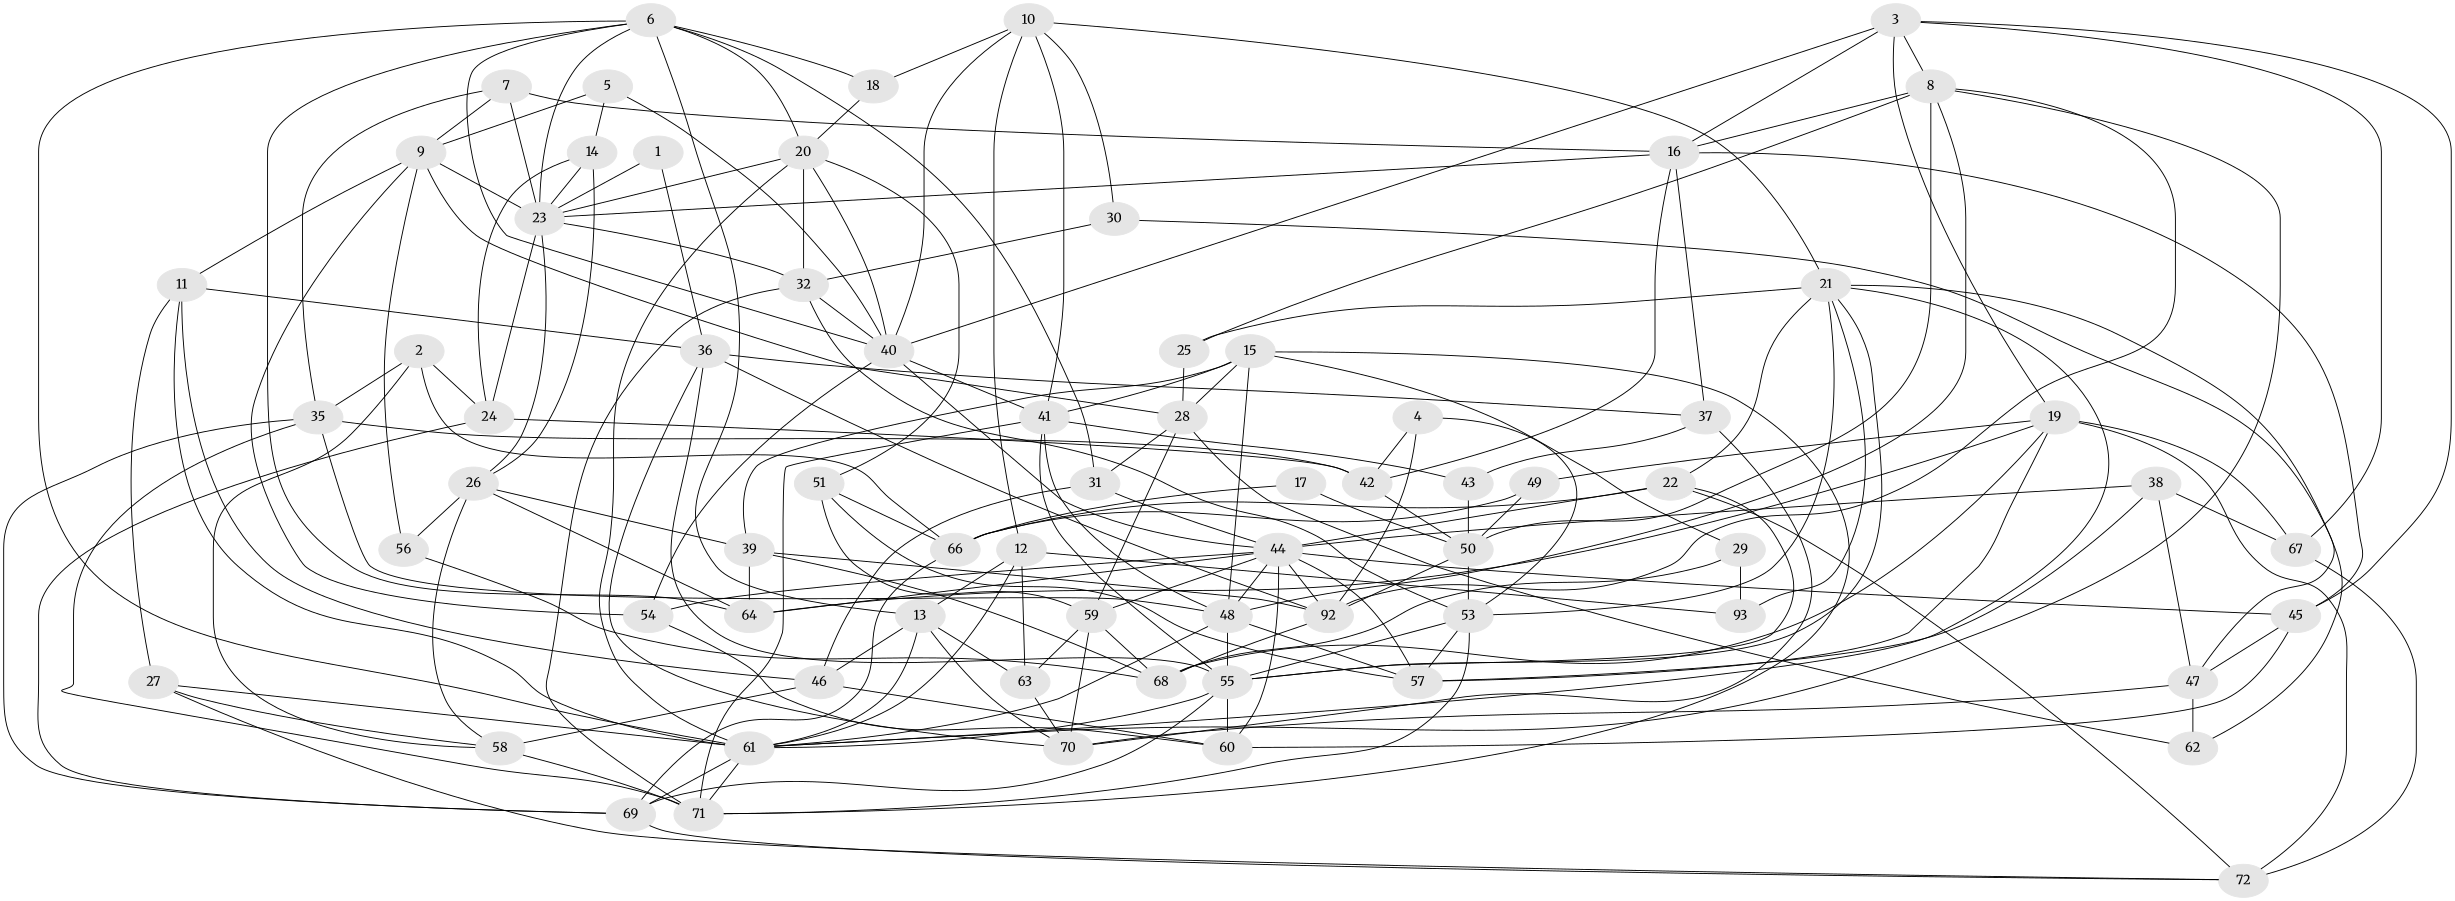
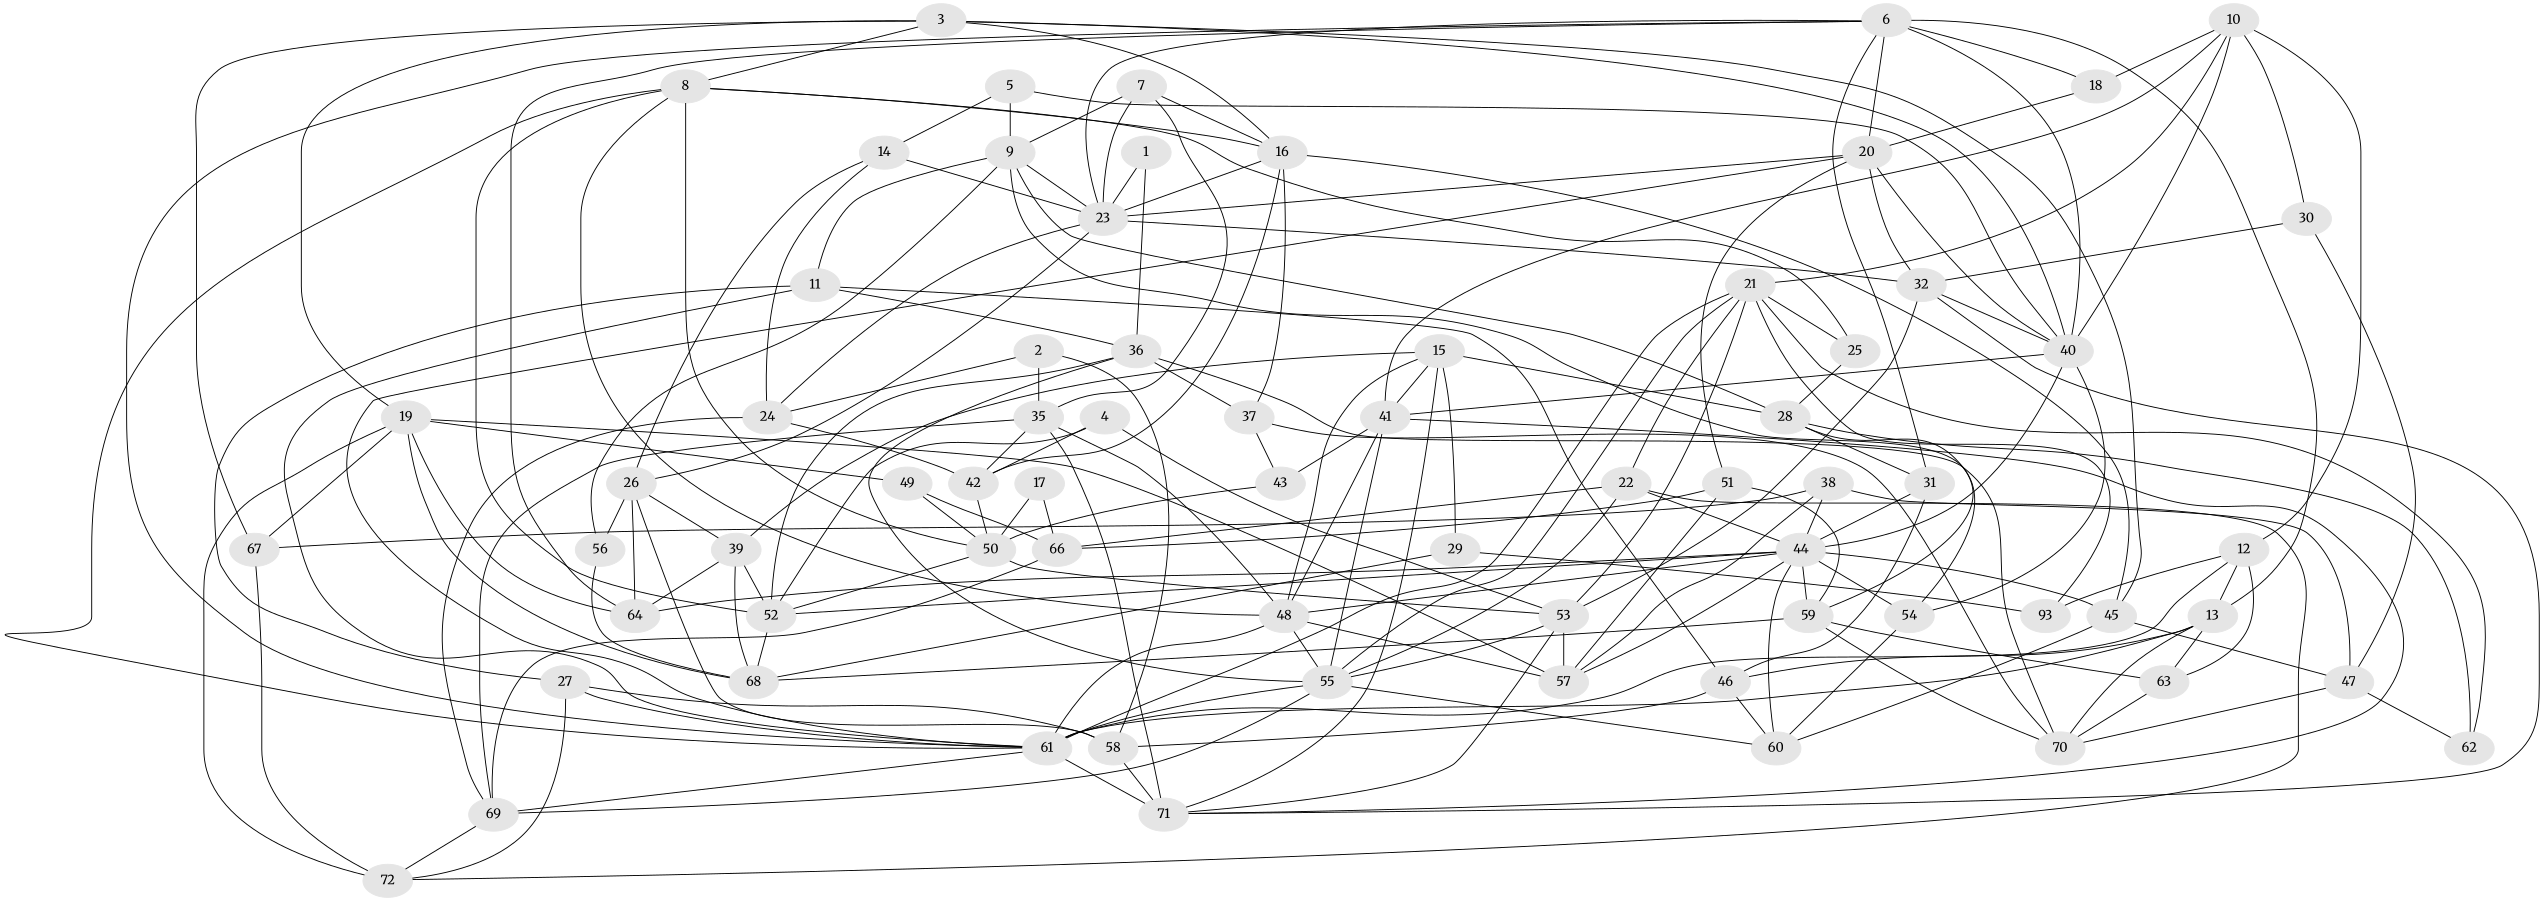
(671, 456) -> none
(1329, 616) -> (771, 616)
